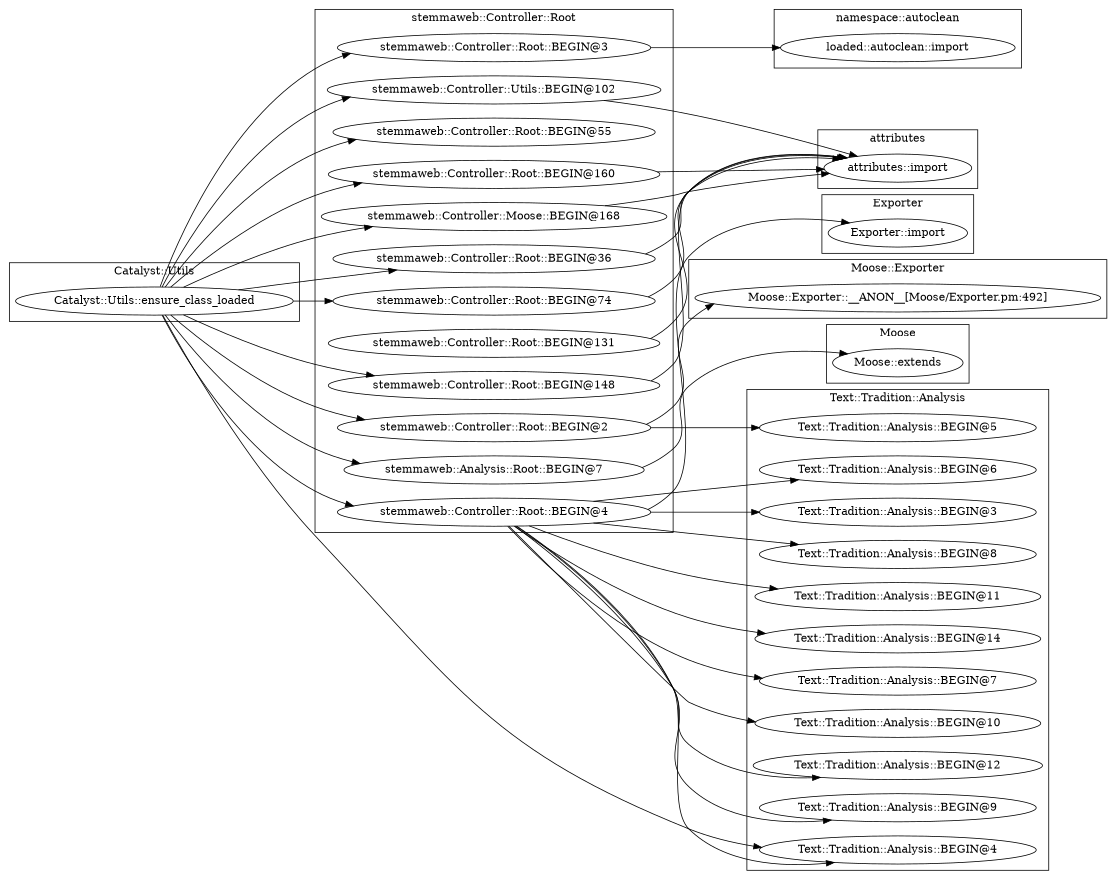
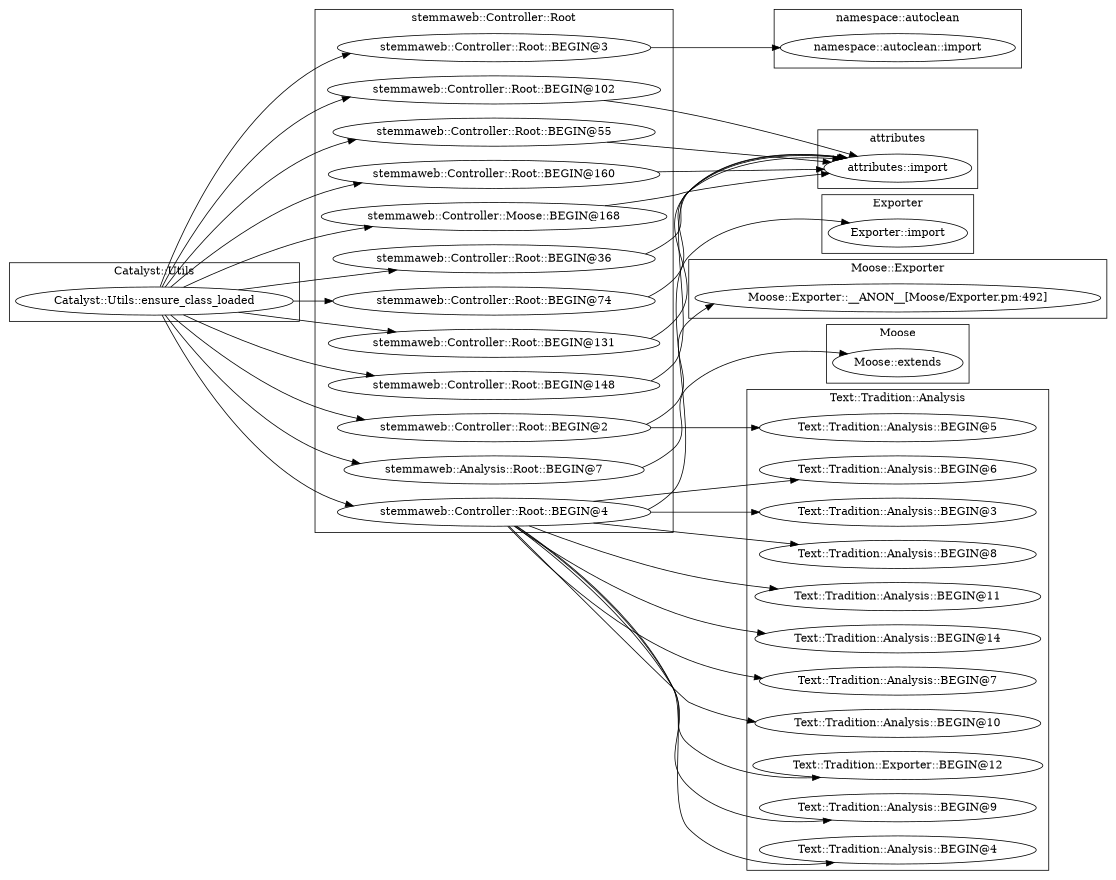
(898, 48) -> (898, 48)
(494, 90) -> (494, 90)
none -> (715, 152)
(410, 639) -> (309, 321)
(898, 766) -> (898, 766)
